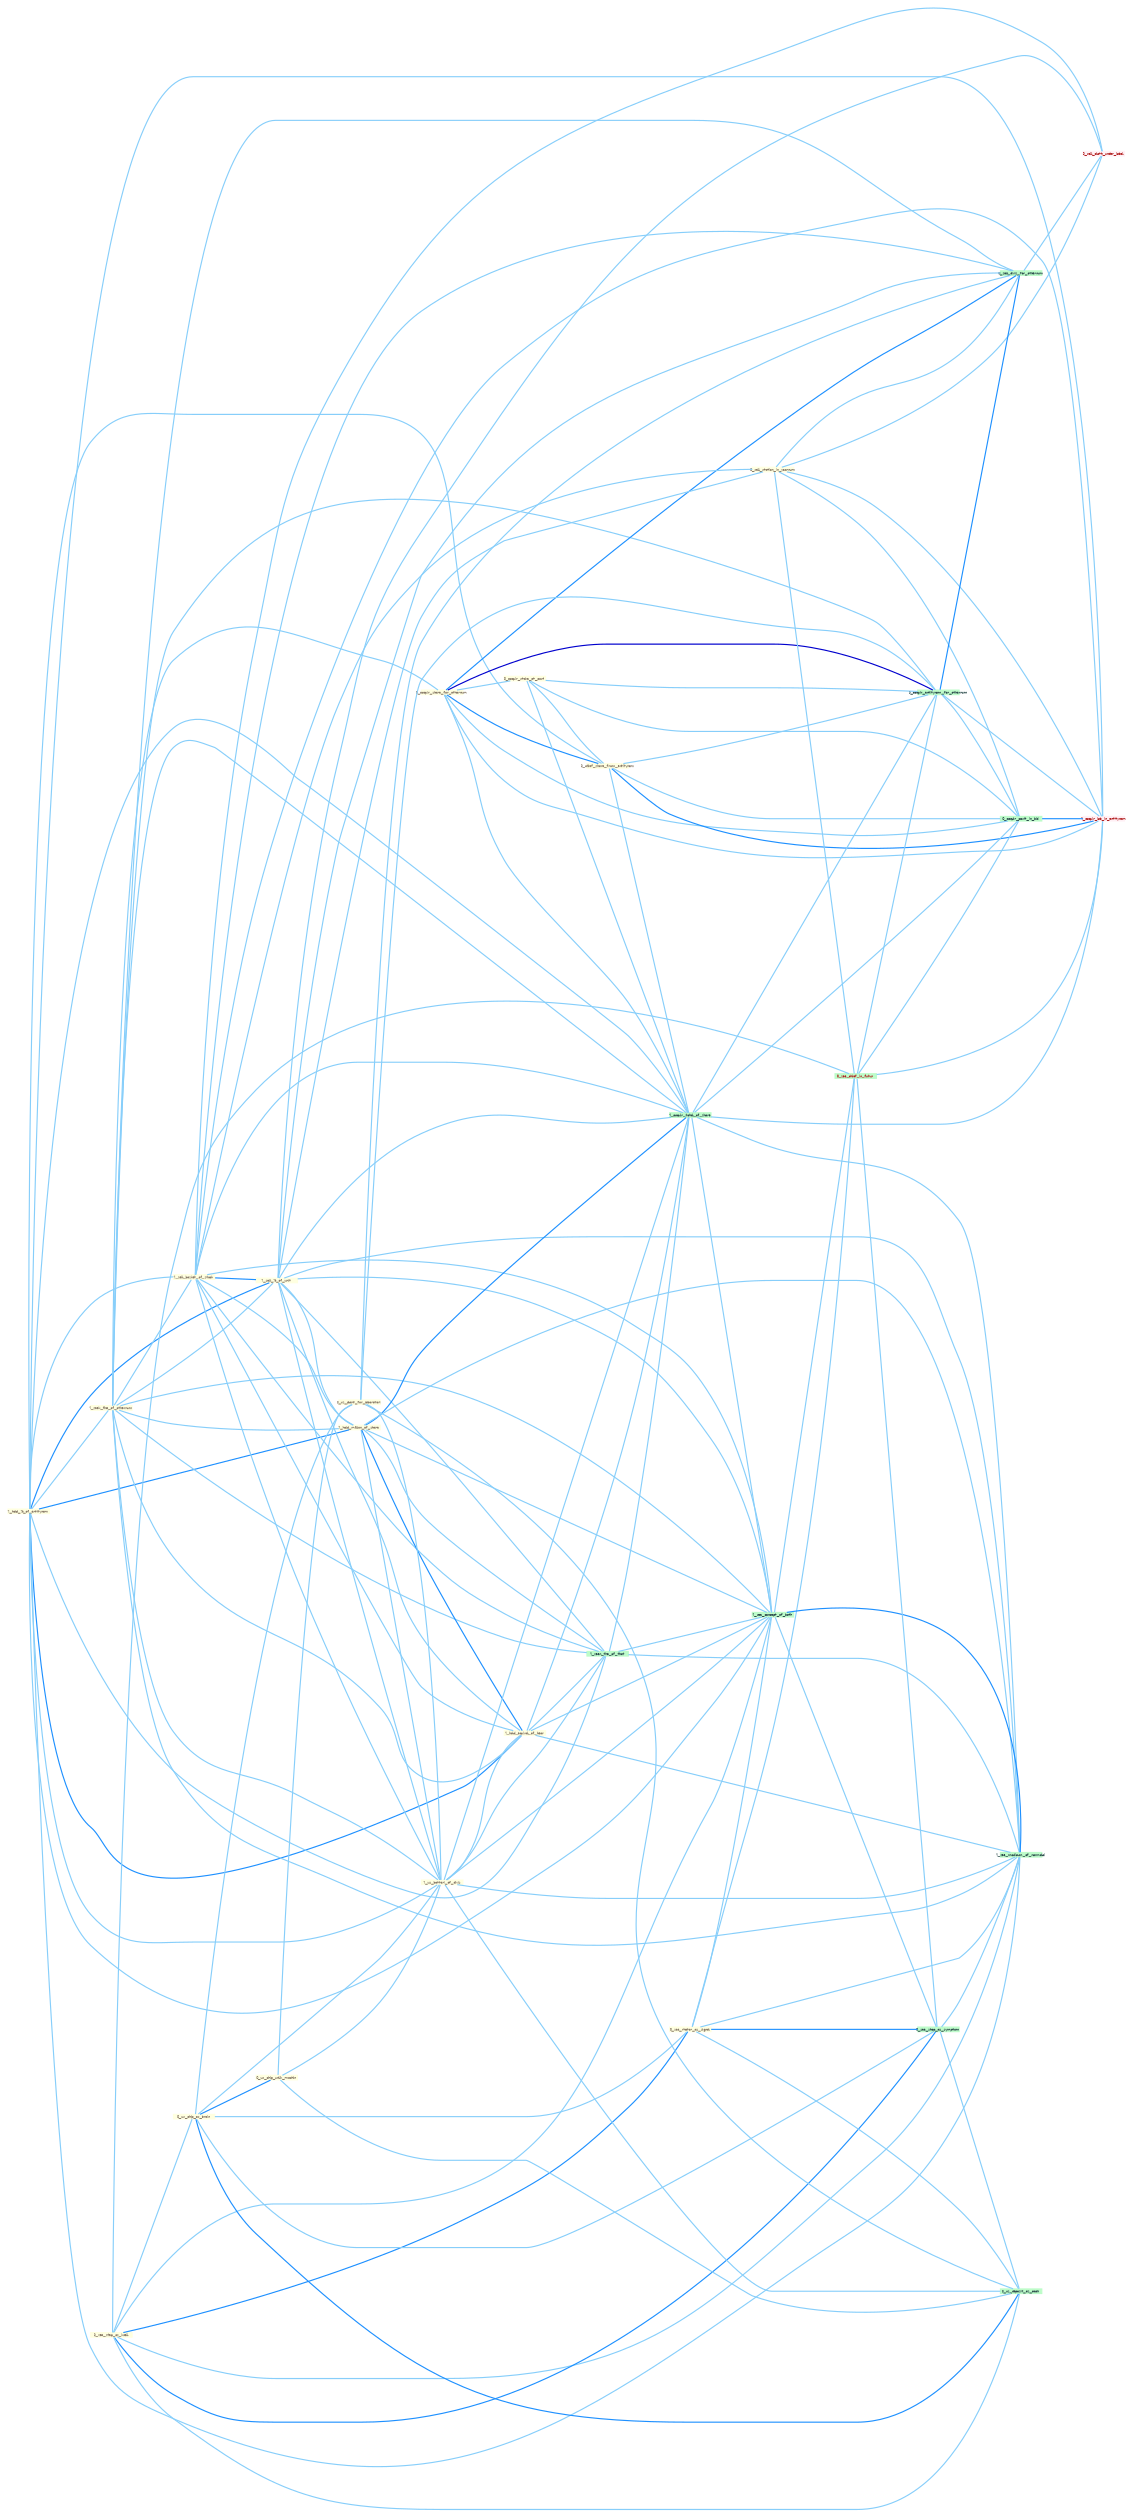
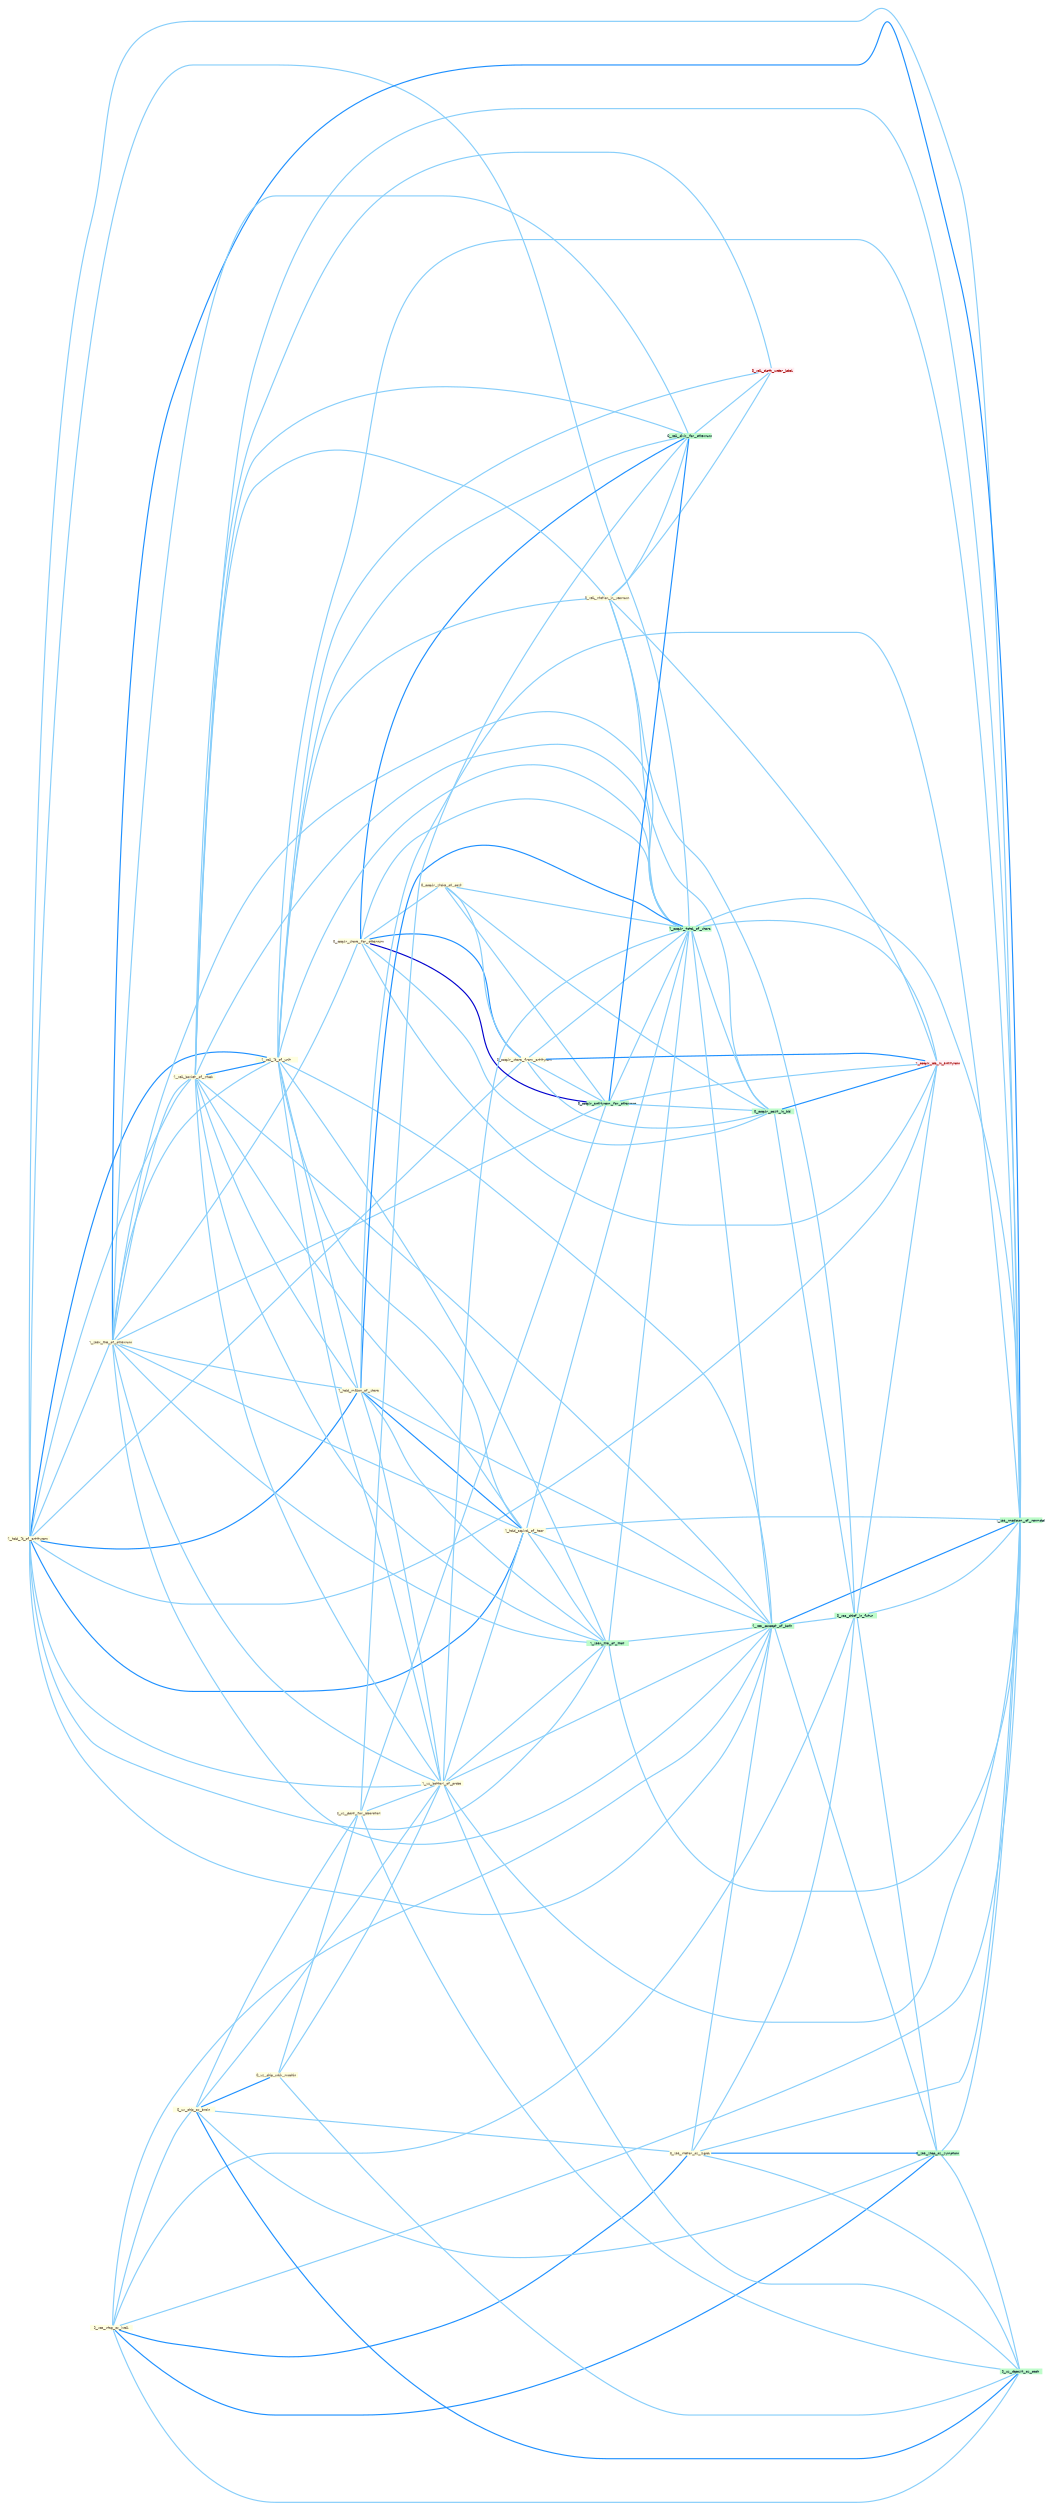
(531, 344) -> (849, 109)
(608, 766) -> (525, 1060)
(897, 884) -> (953, 1584)
(856, 1076) -> (856, 1616)
(442, 1882) -> (442, 1783)
(371, 1895) -> (735, 65)
